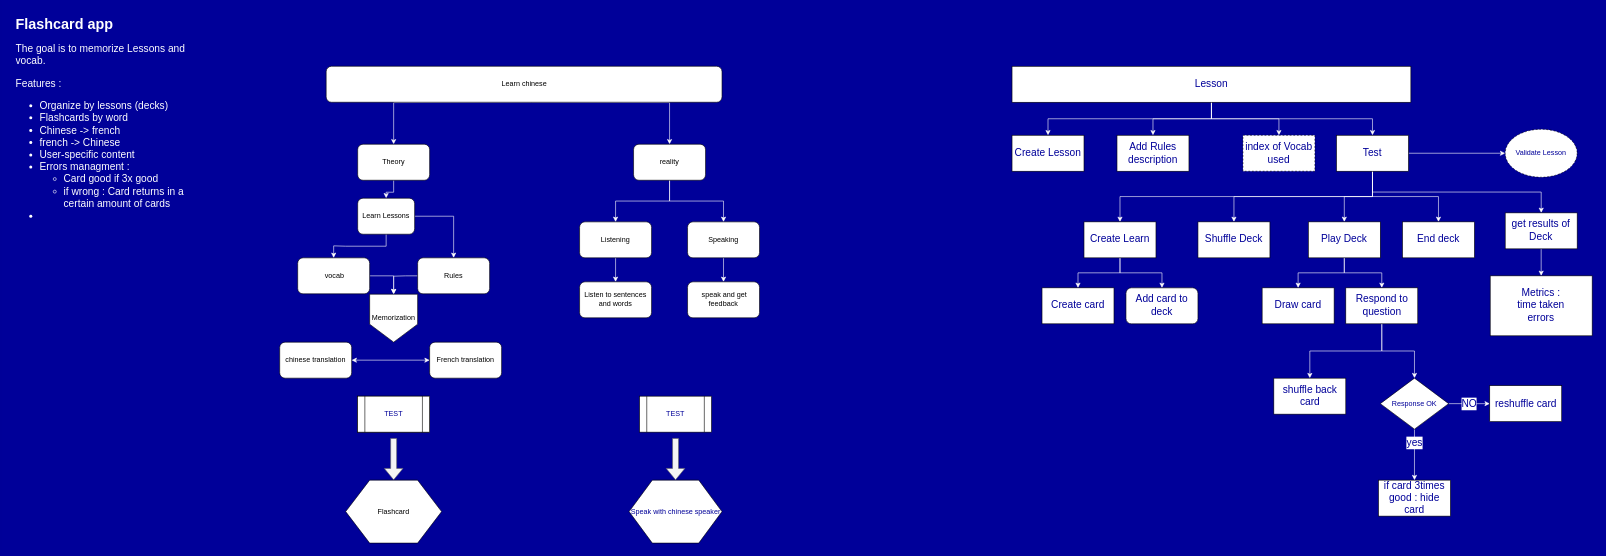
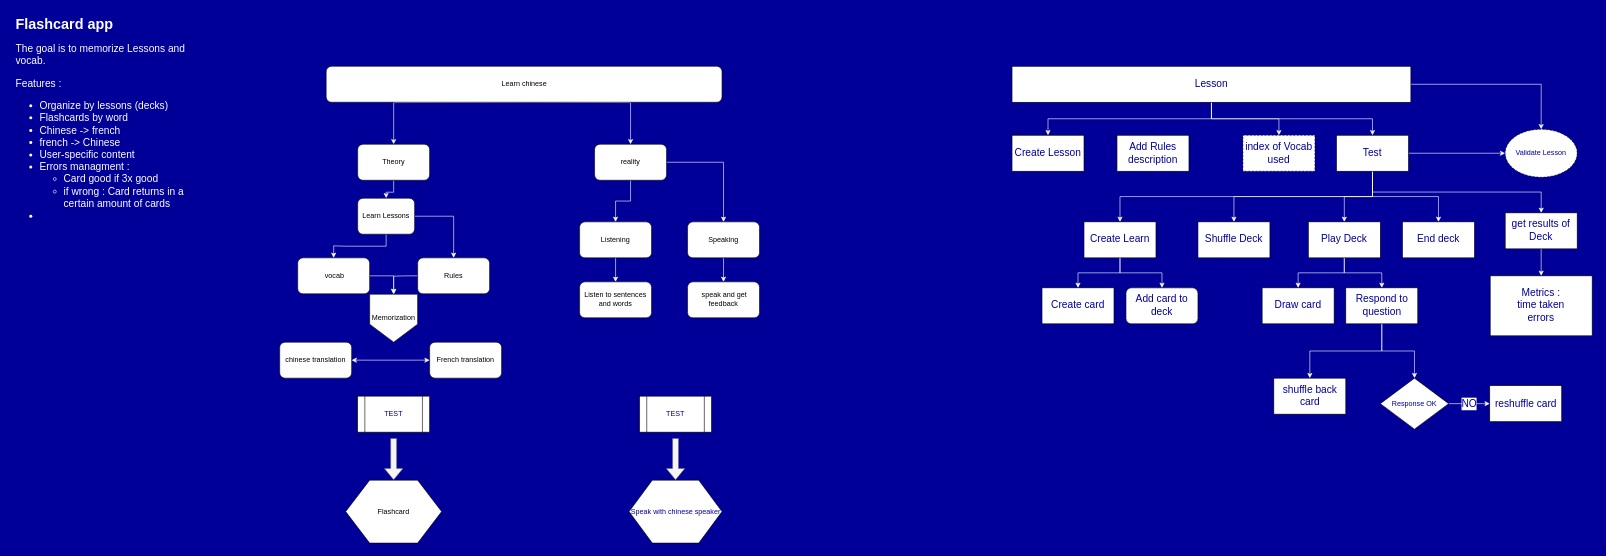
(1153, 129) -> (1540, 84)
(669, 162) -> (630, 162)
(1415, 452) -> none
(1415, 498) -> none
